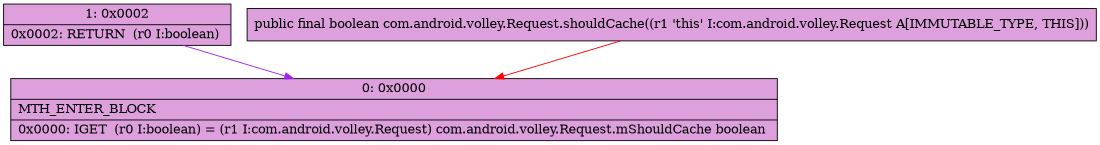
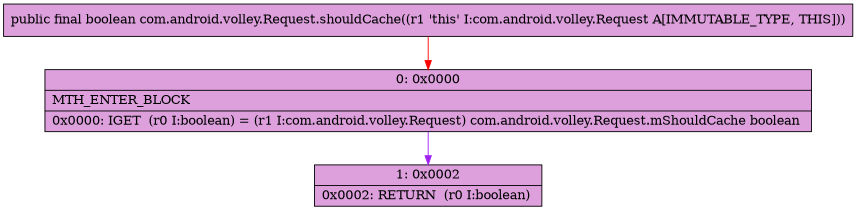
(234, 61) -> (428, 144)
